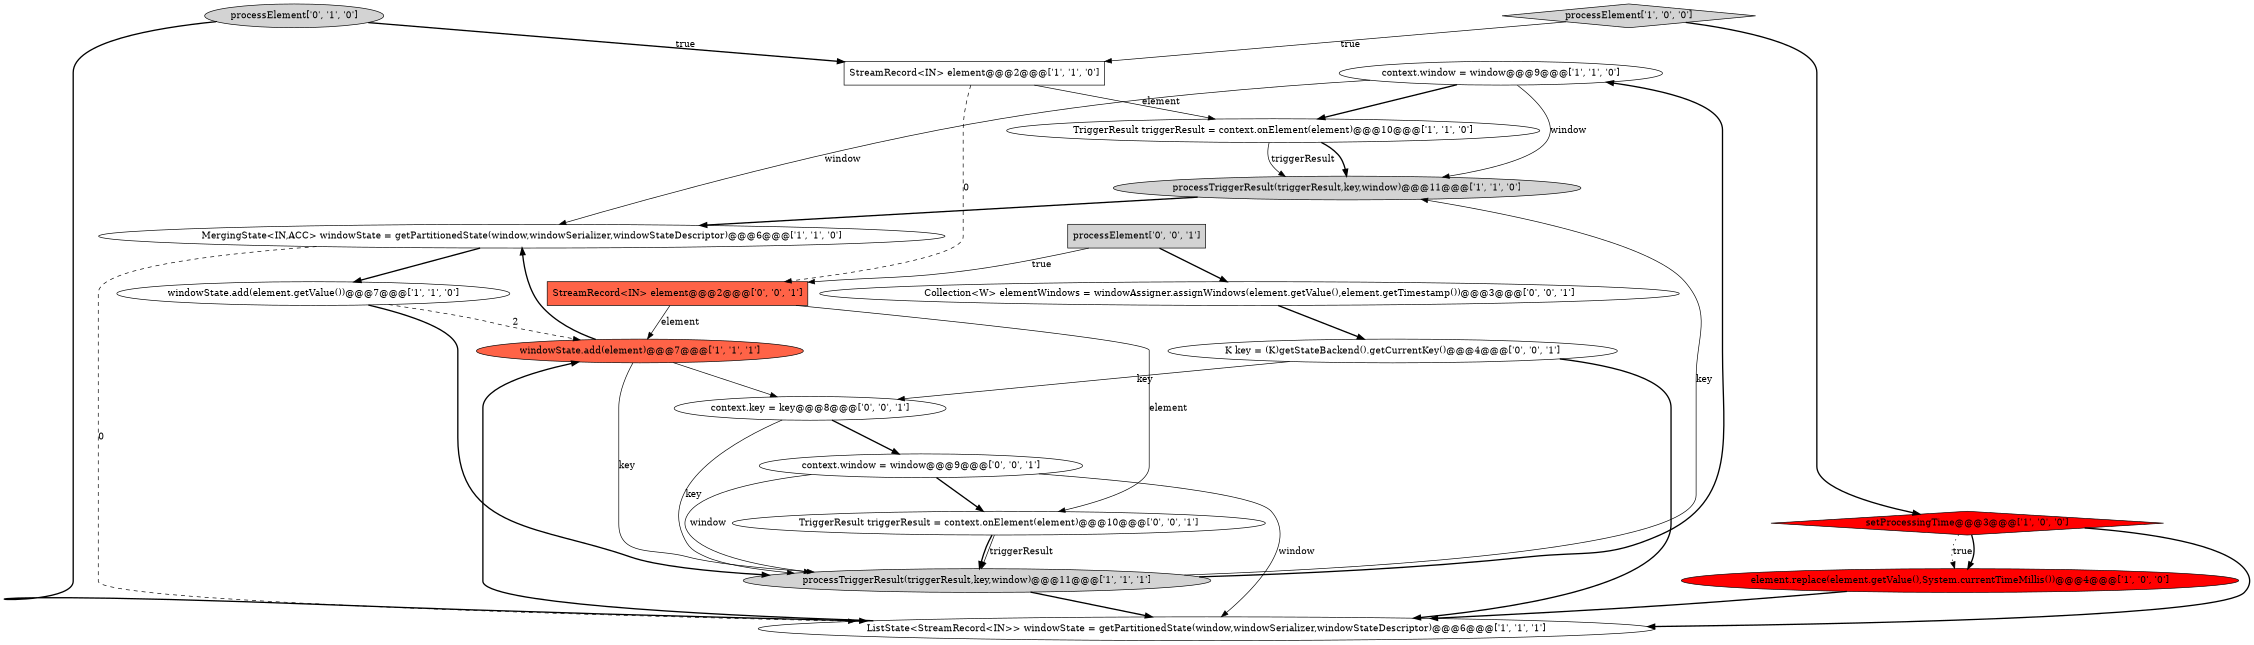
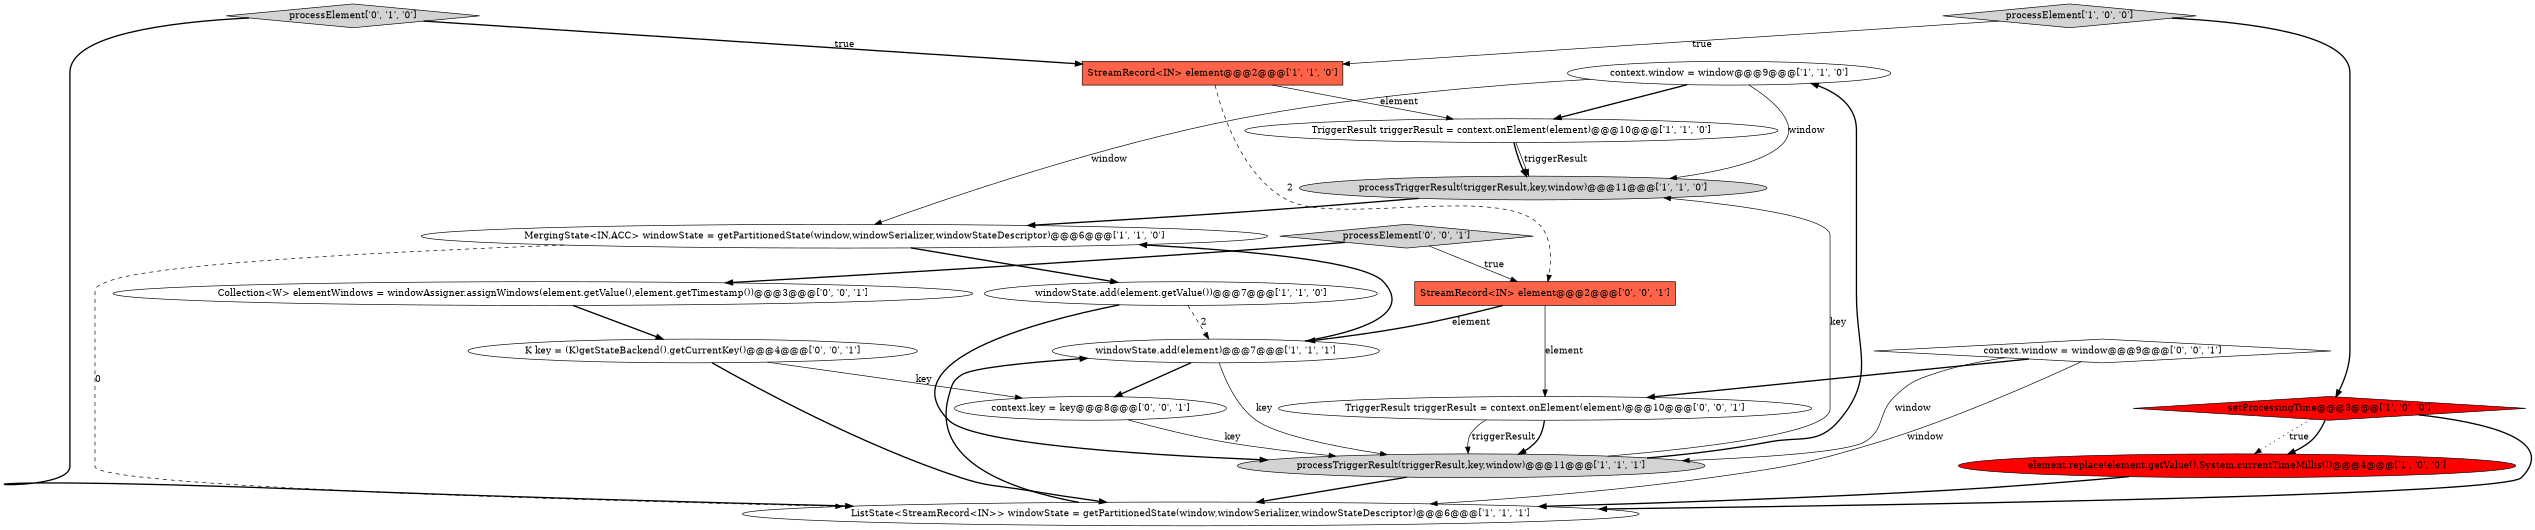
(294, 16) -> (353, 16)
(974, 73) -> (1213, 73)
(966, 188) -> (1290, 188)
(1137, 236) -> (1407, 236)
(661, 319) -> (1409, 326)
(640, 351) -> (1216, 351)
(722, 379) -> (1156, 378)
(862, 436) -> none
(921, 466) -> (2103, 351)
